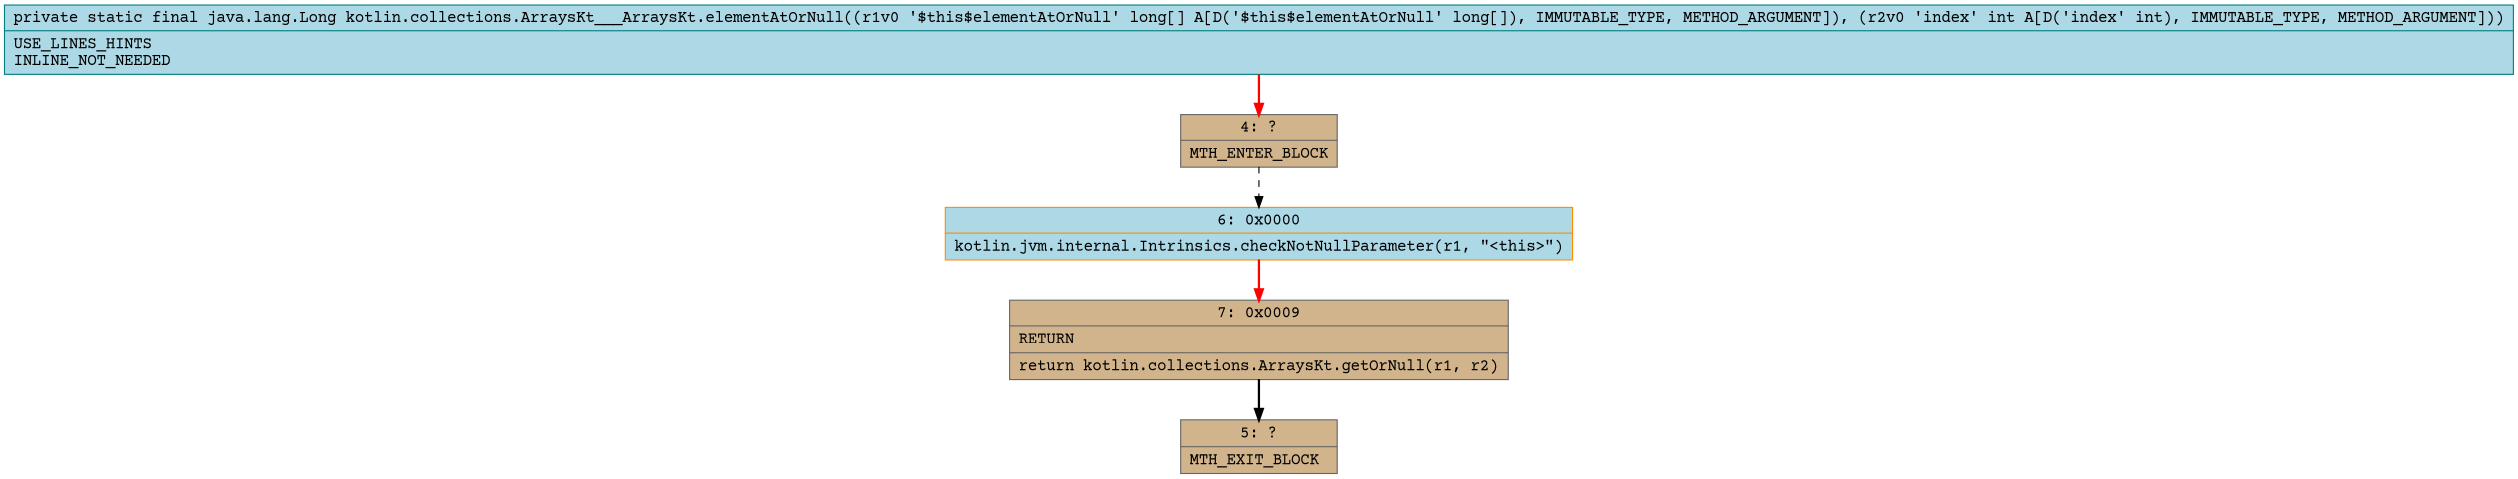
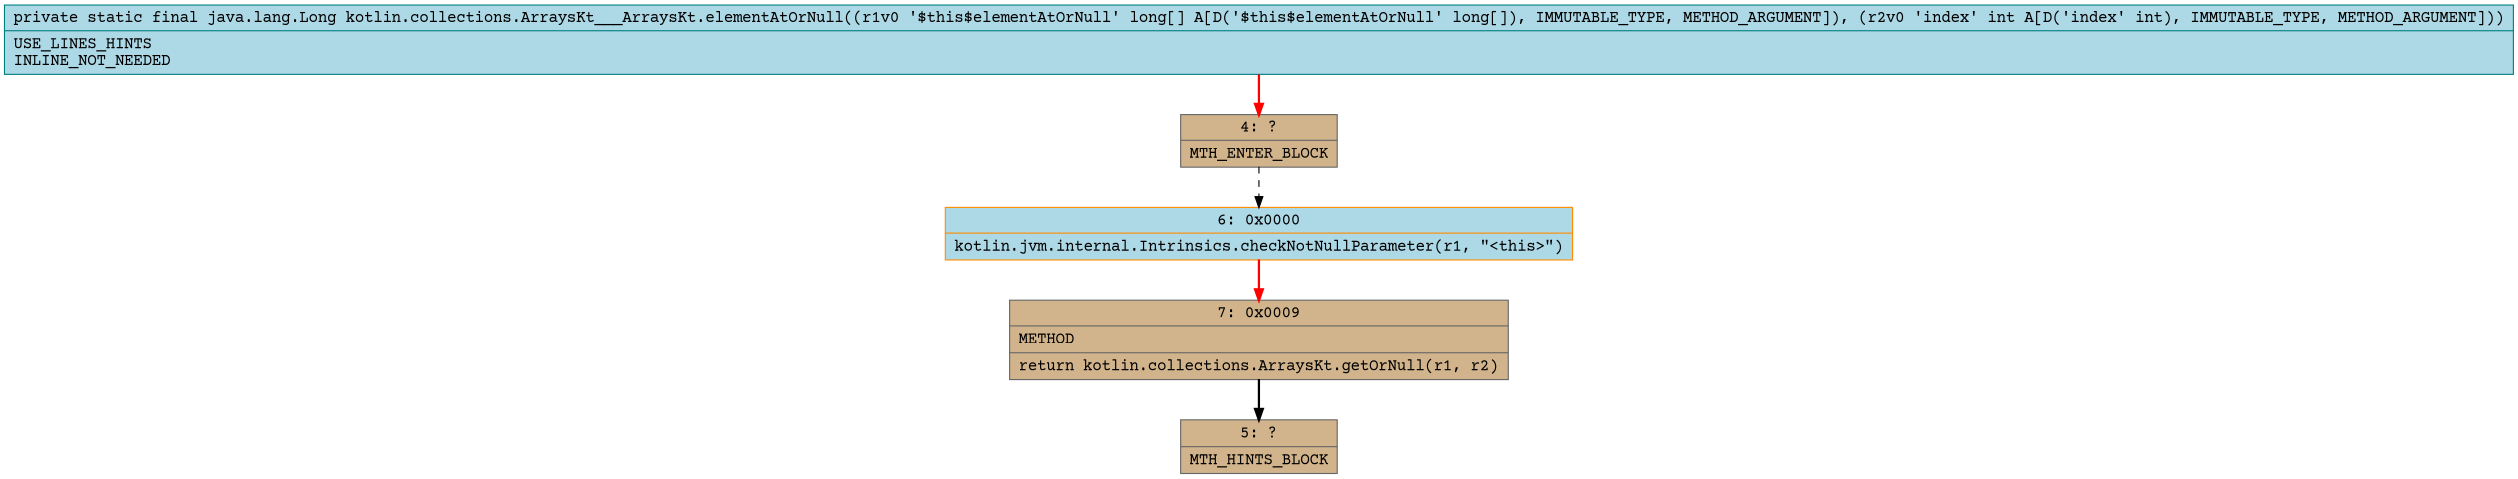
(1046, 339) -> (1046, 339)
(1254, 460) -> (1259, 460)
